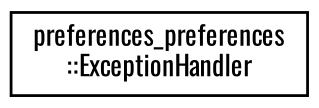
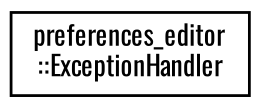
(159, 54) -> (130, 54)
